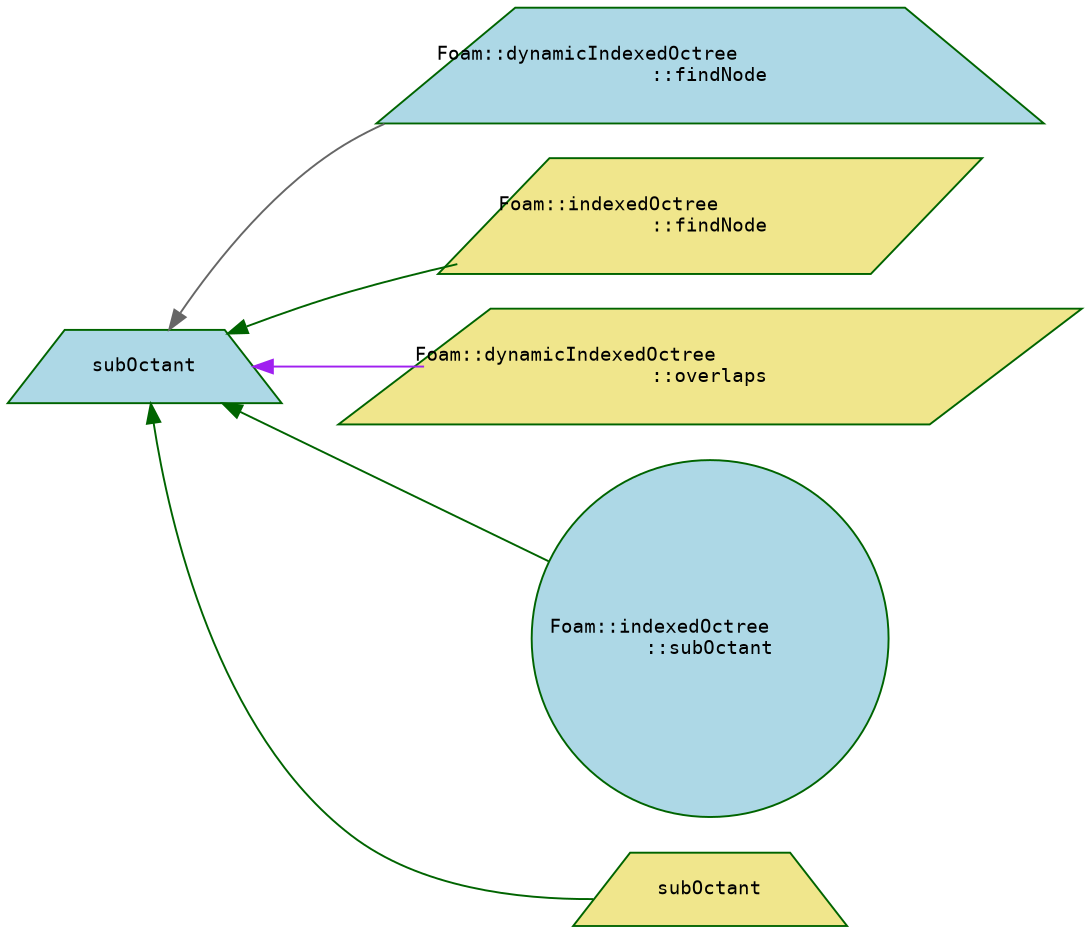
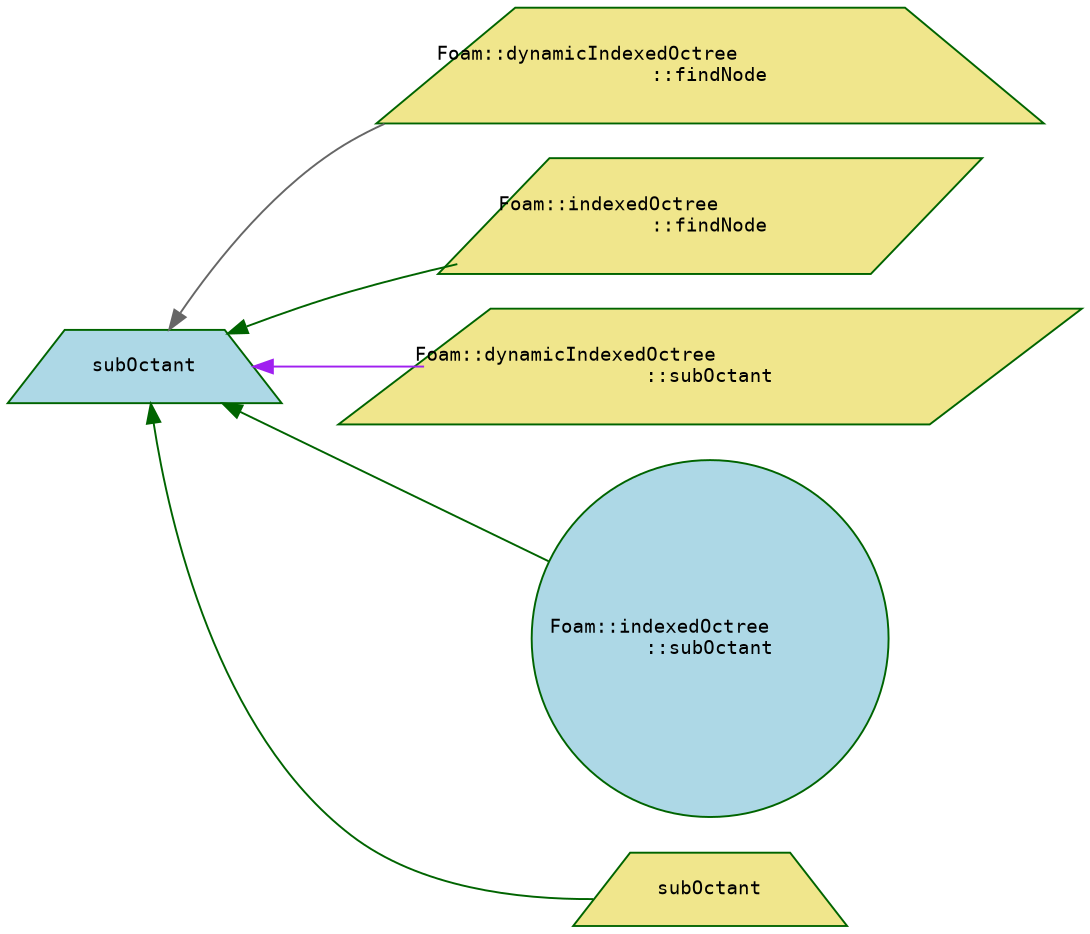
(710, 66) -> (710, 66)
(710, 367) -> (710, 367)
